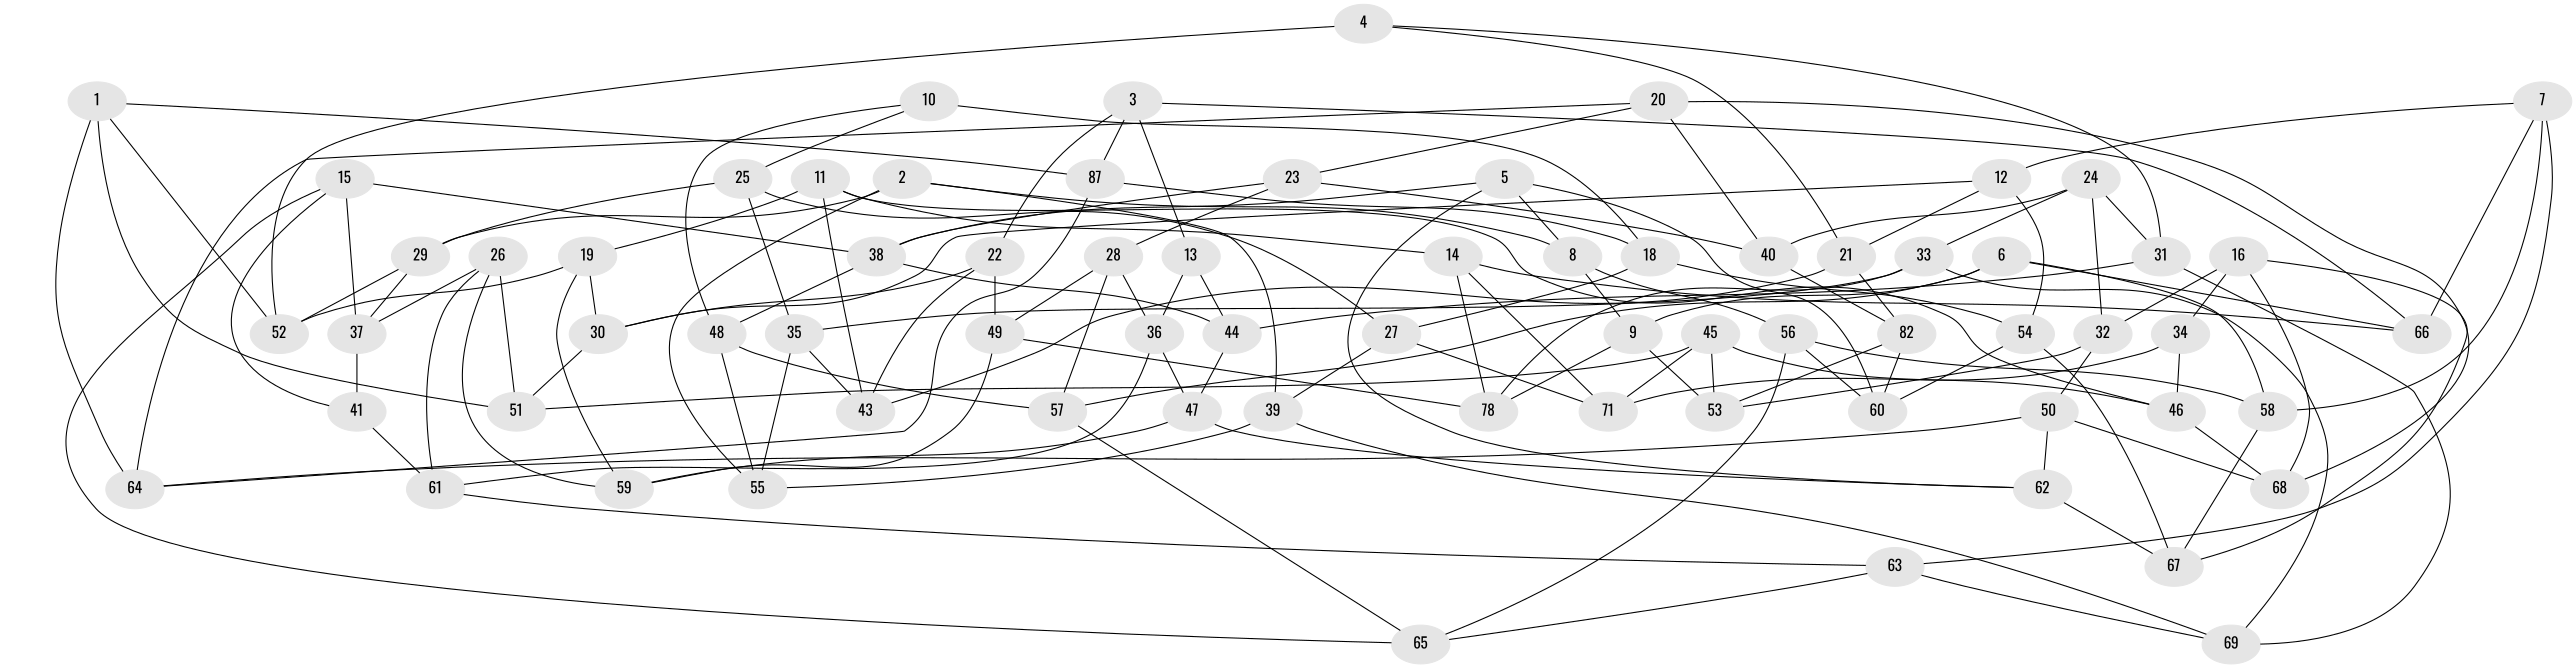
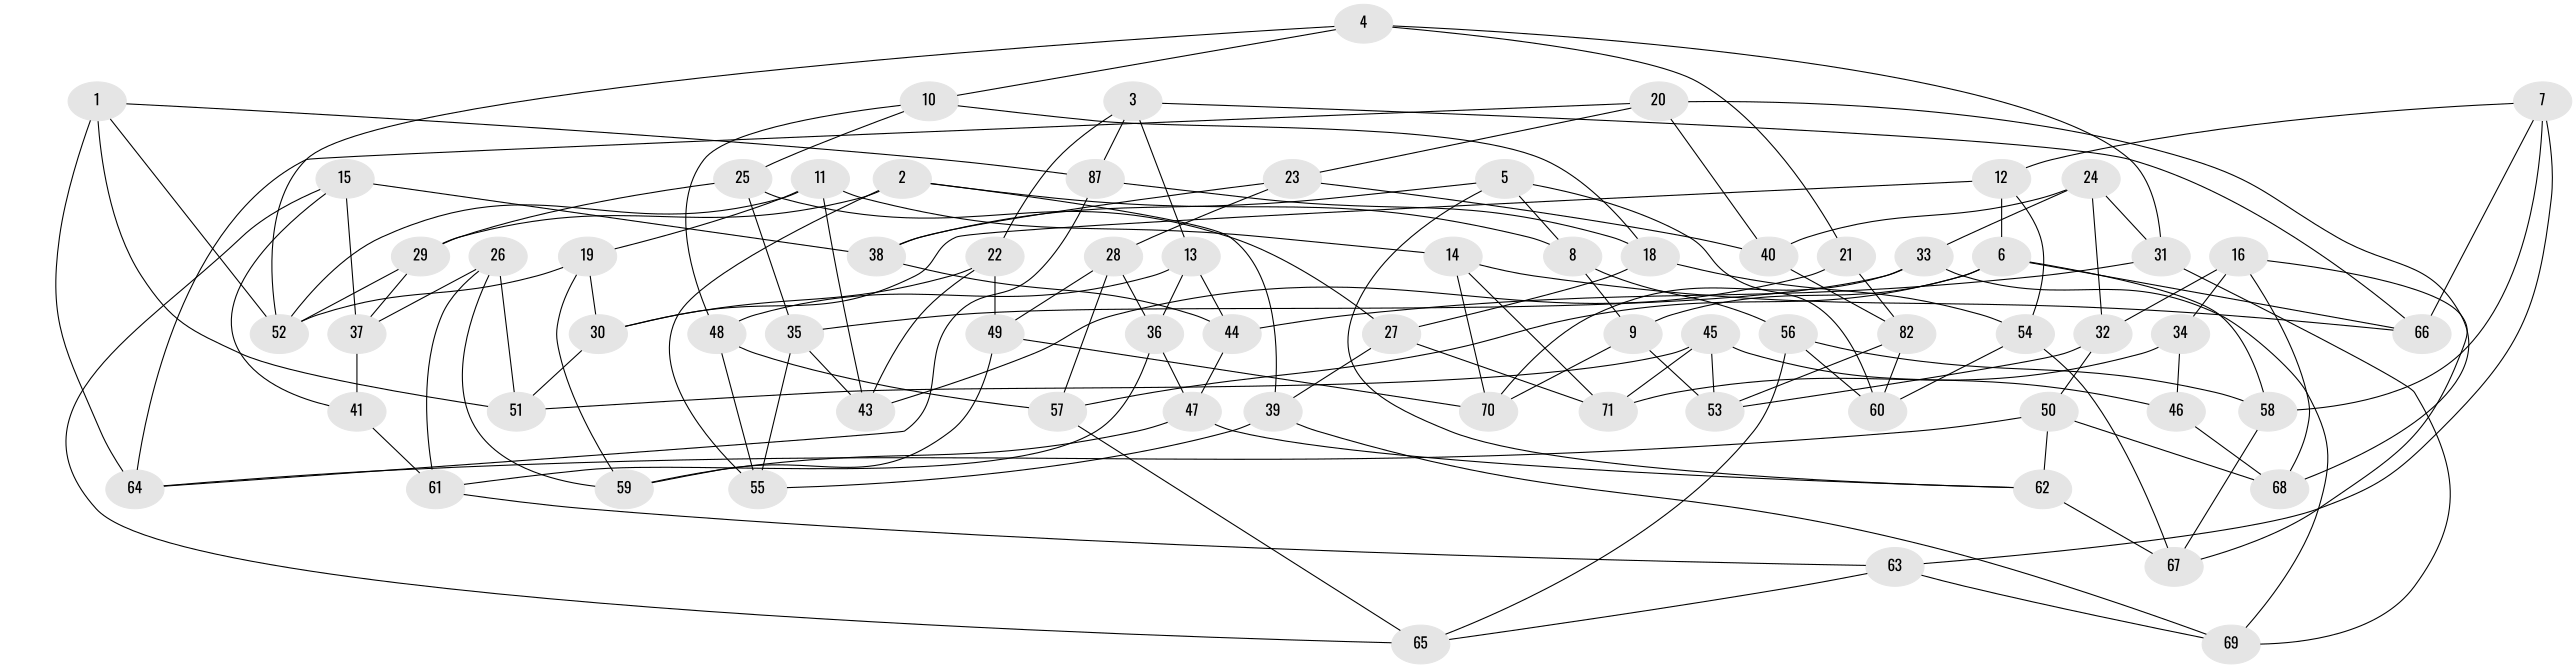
none -> (1146, 63)
(1910, 224) -> (2002, 227)
(1511, 254) -> (488, 207)
(802, 293) -> (954, 295)
(1489, 412) -> (1489, 412)
